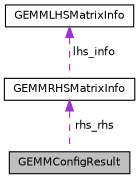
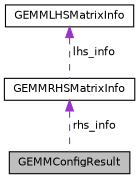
(93, 126) -> (93, 126)
